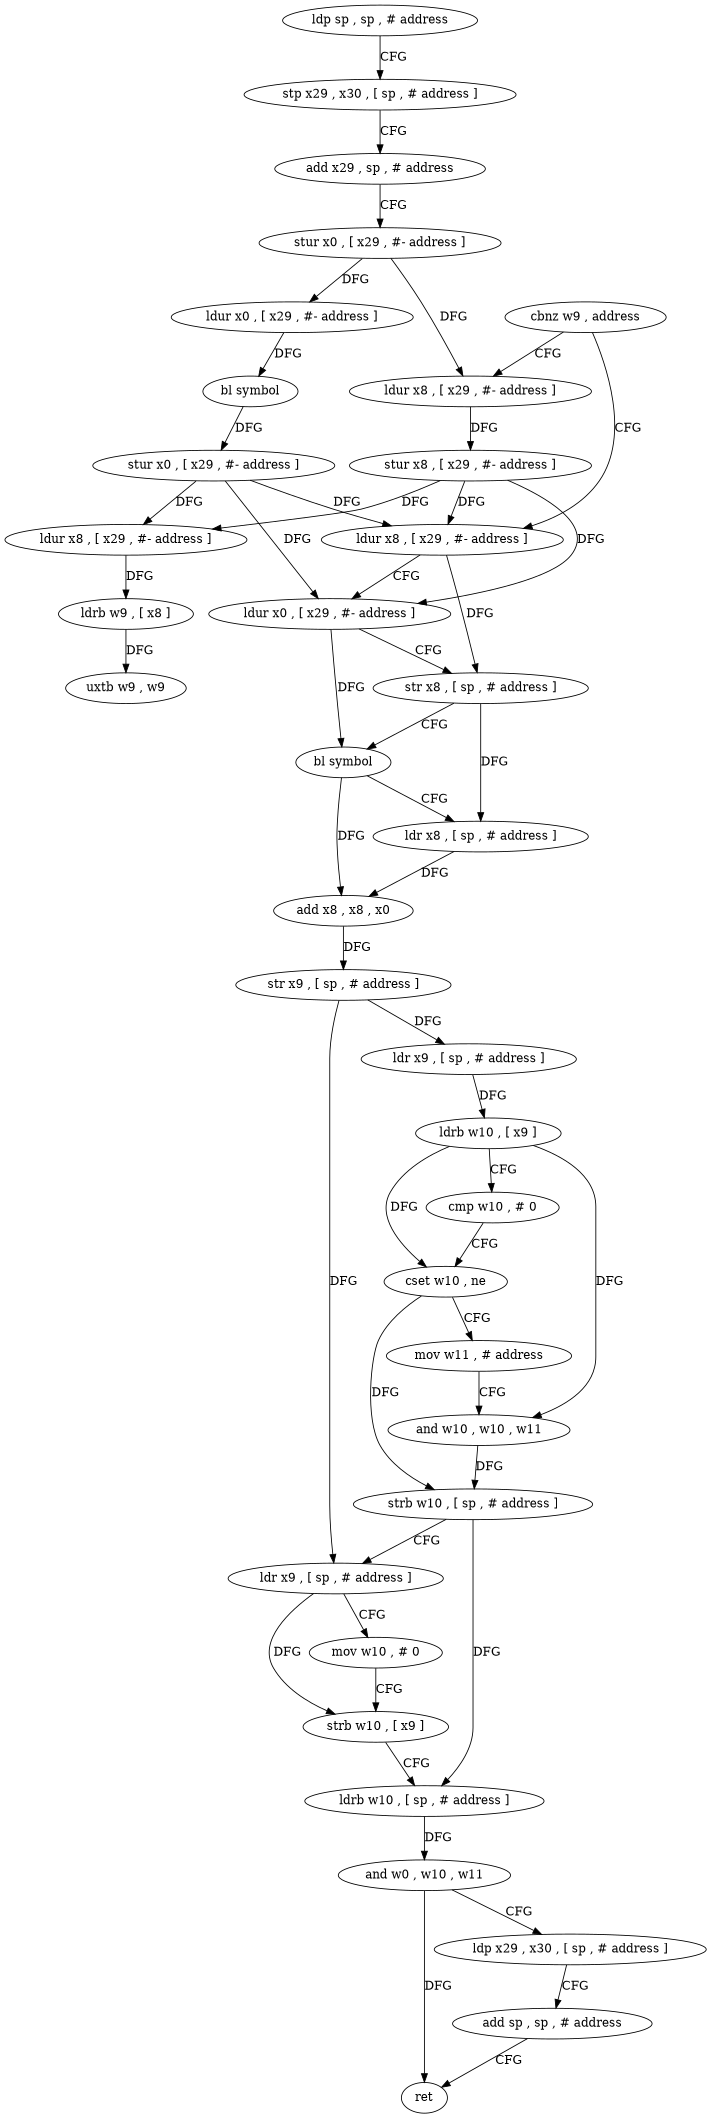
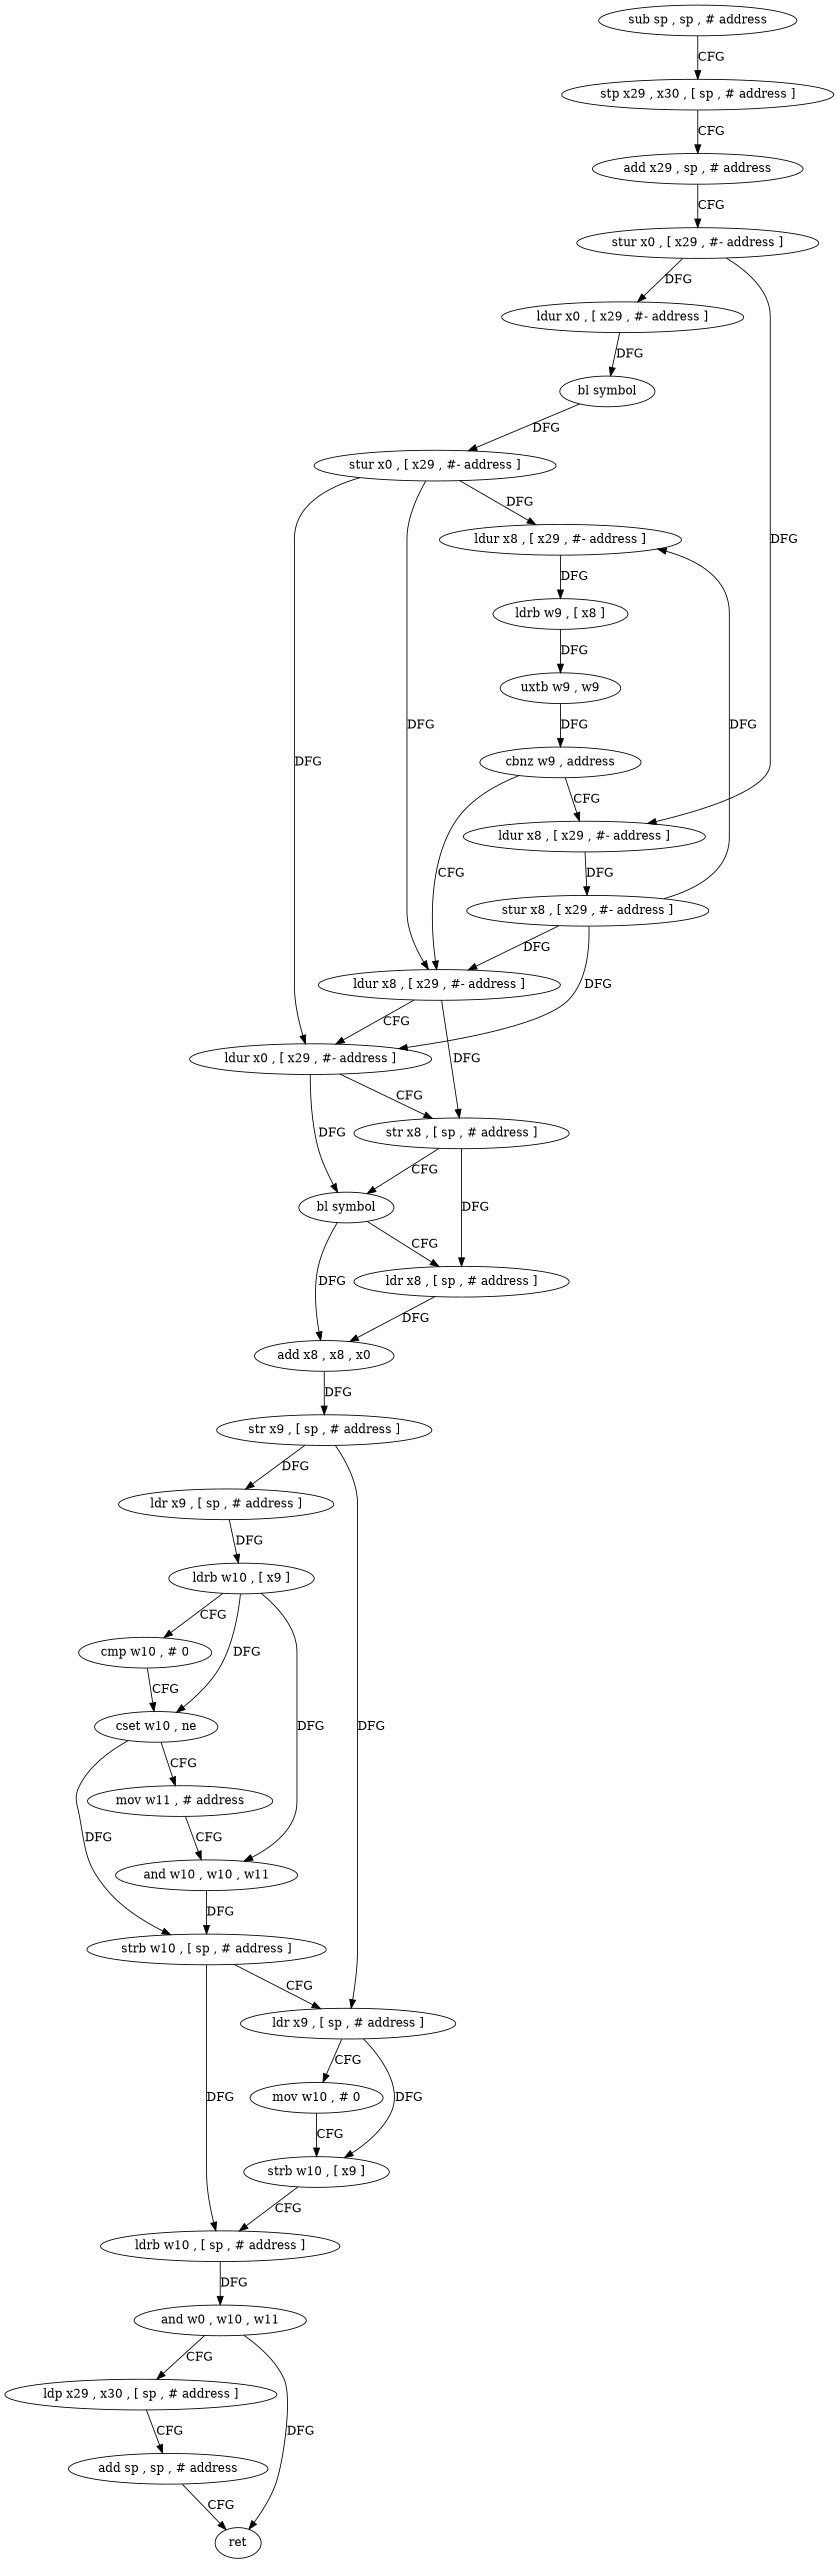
(380, 20) -> (698, 20)
none -> (560, 721)
